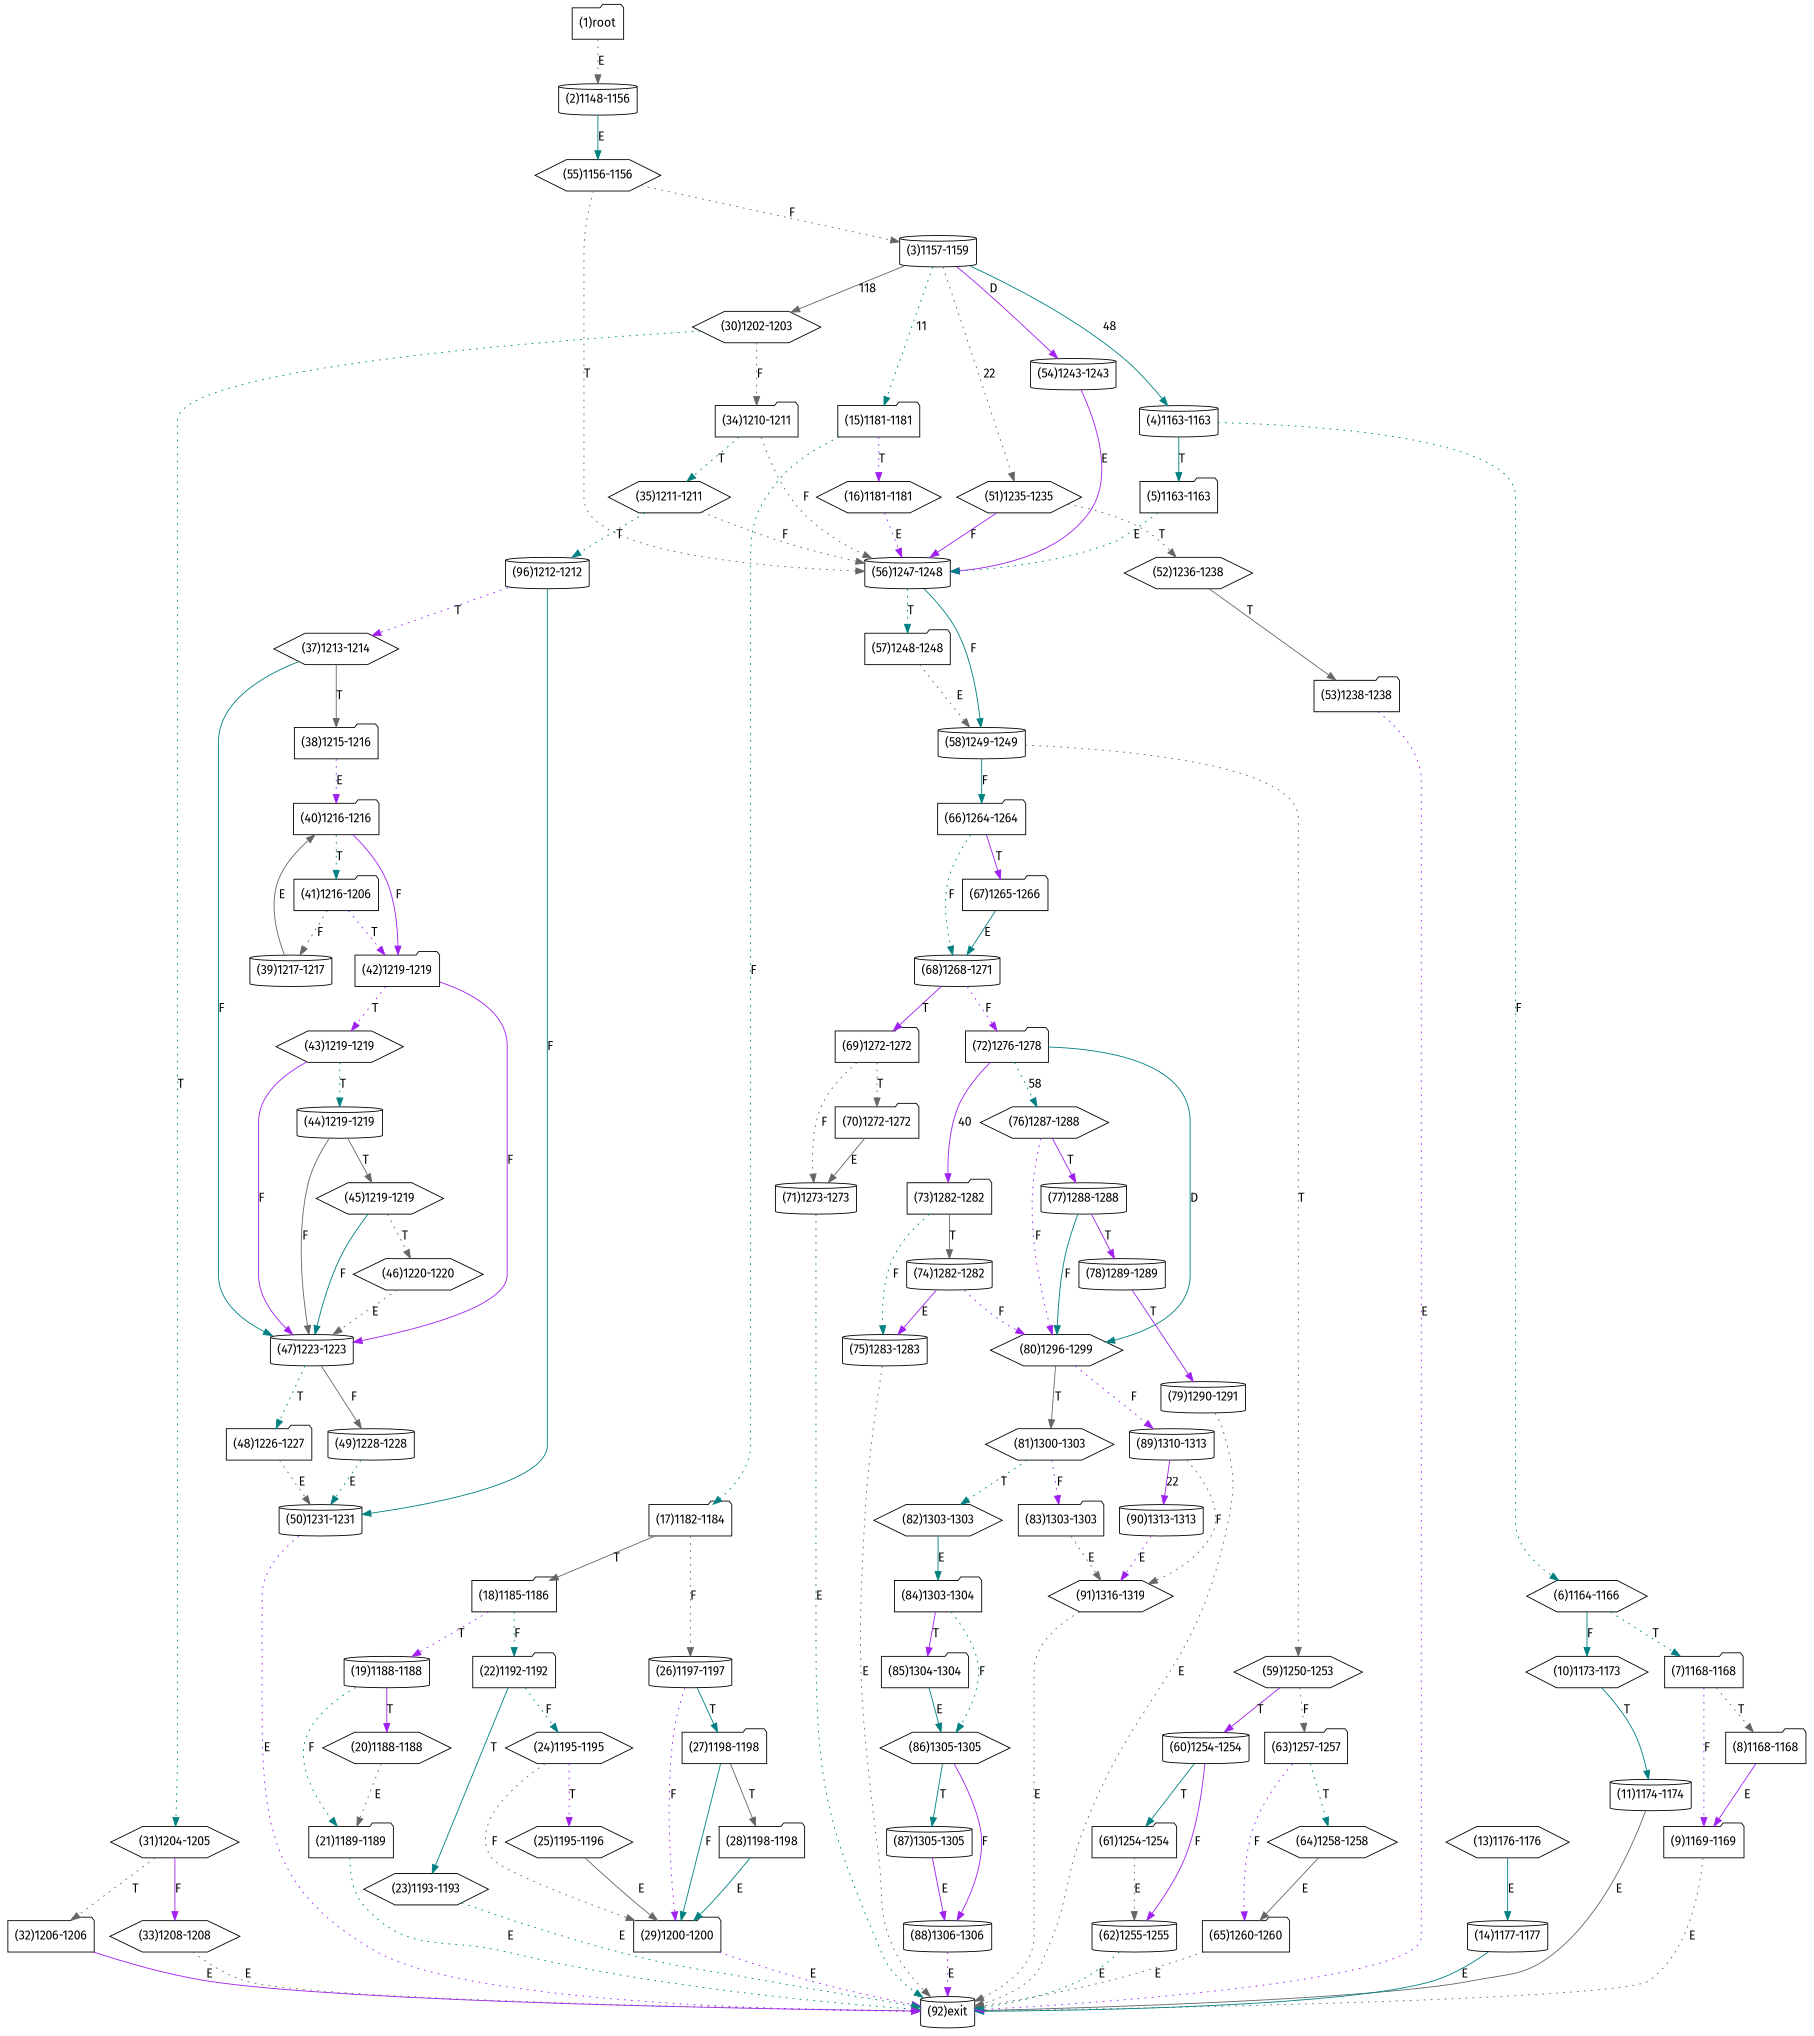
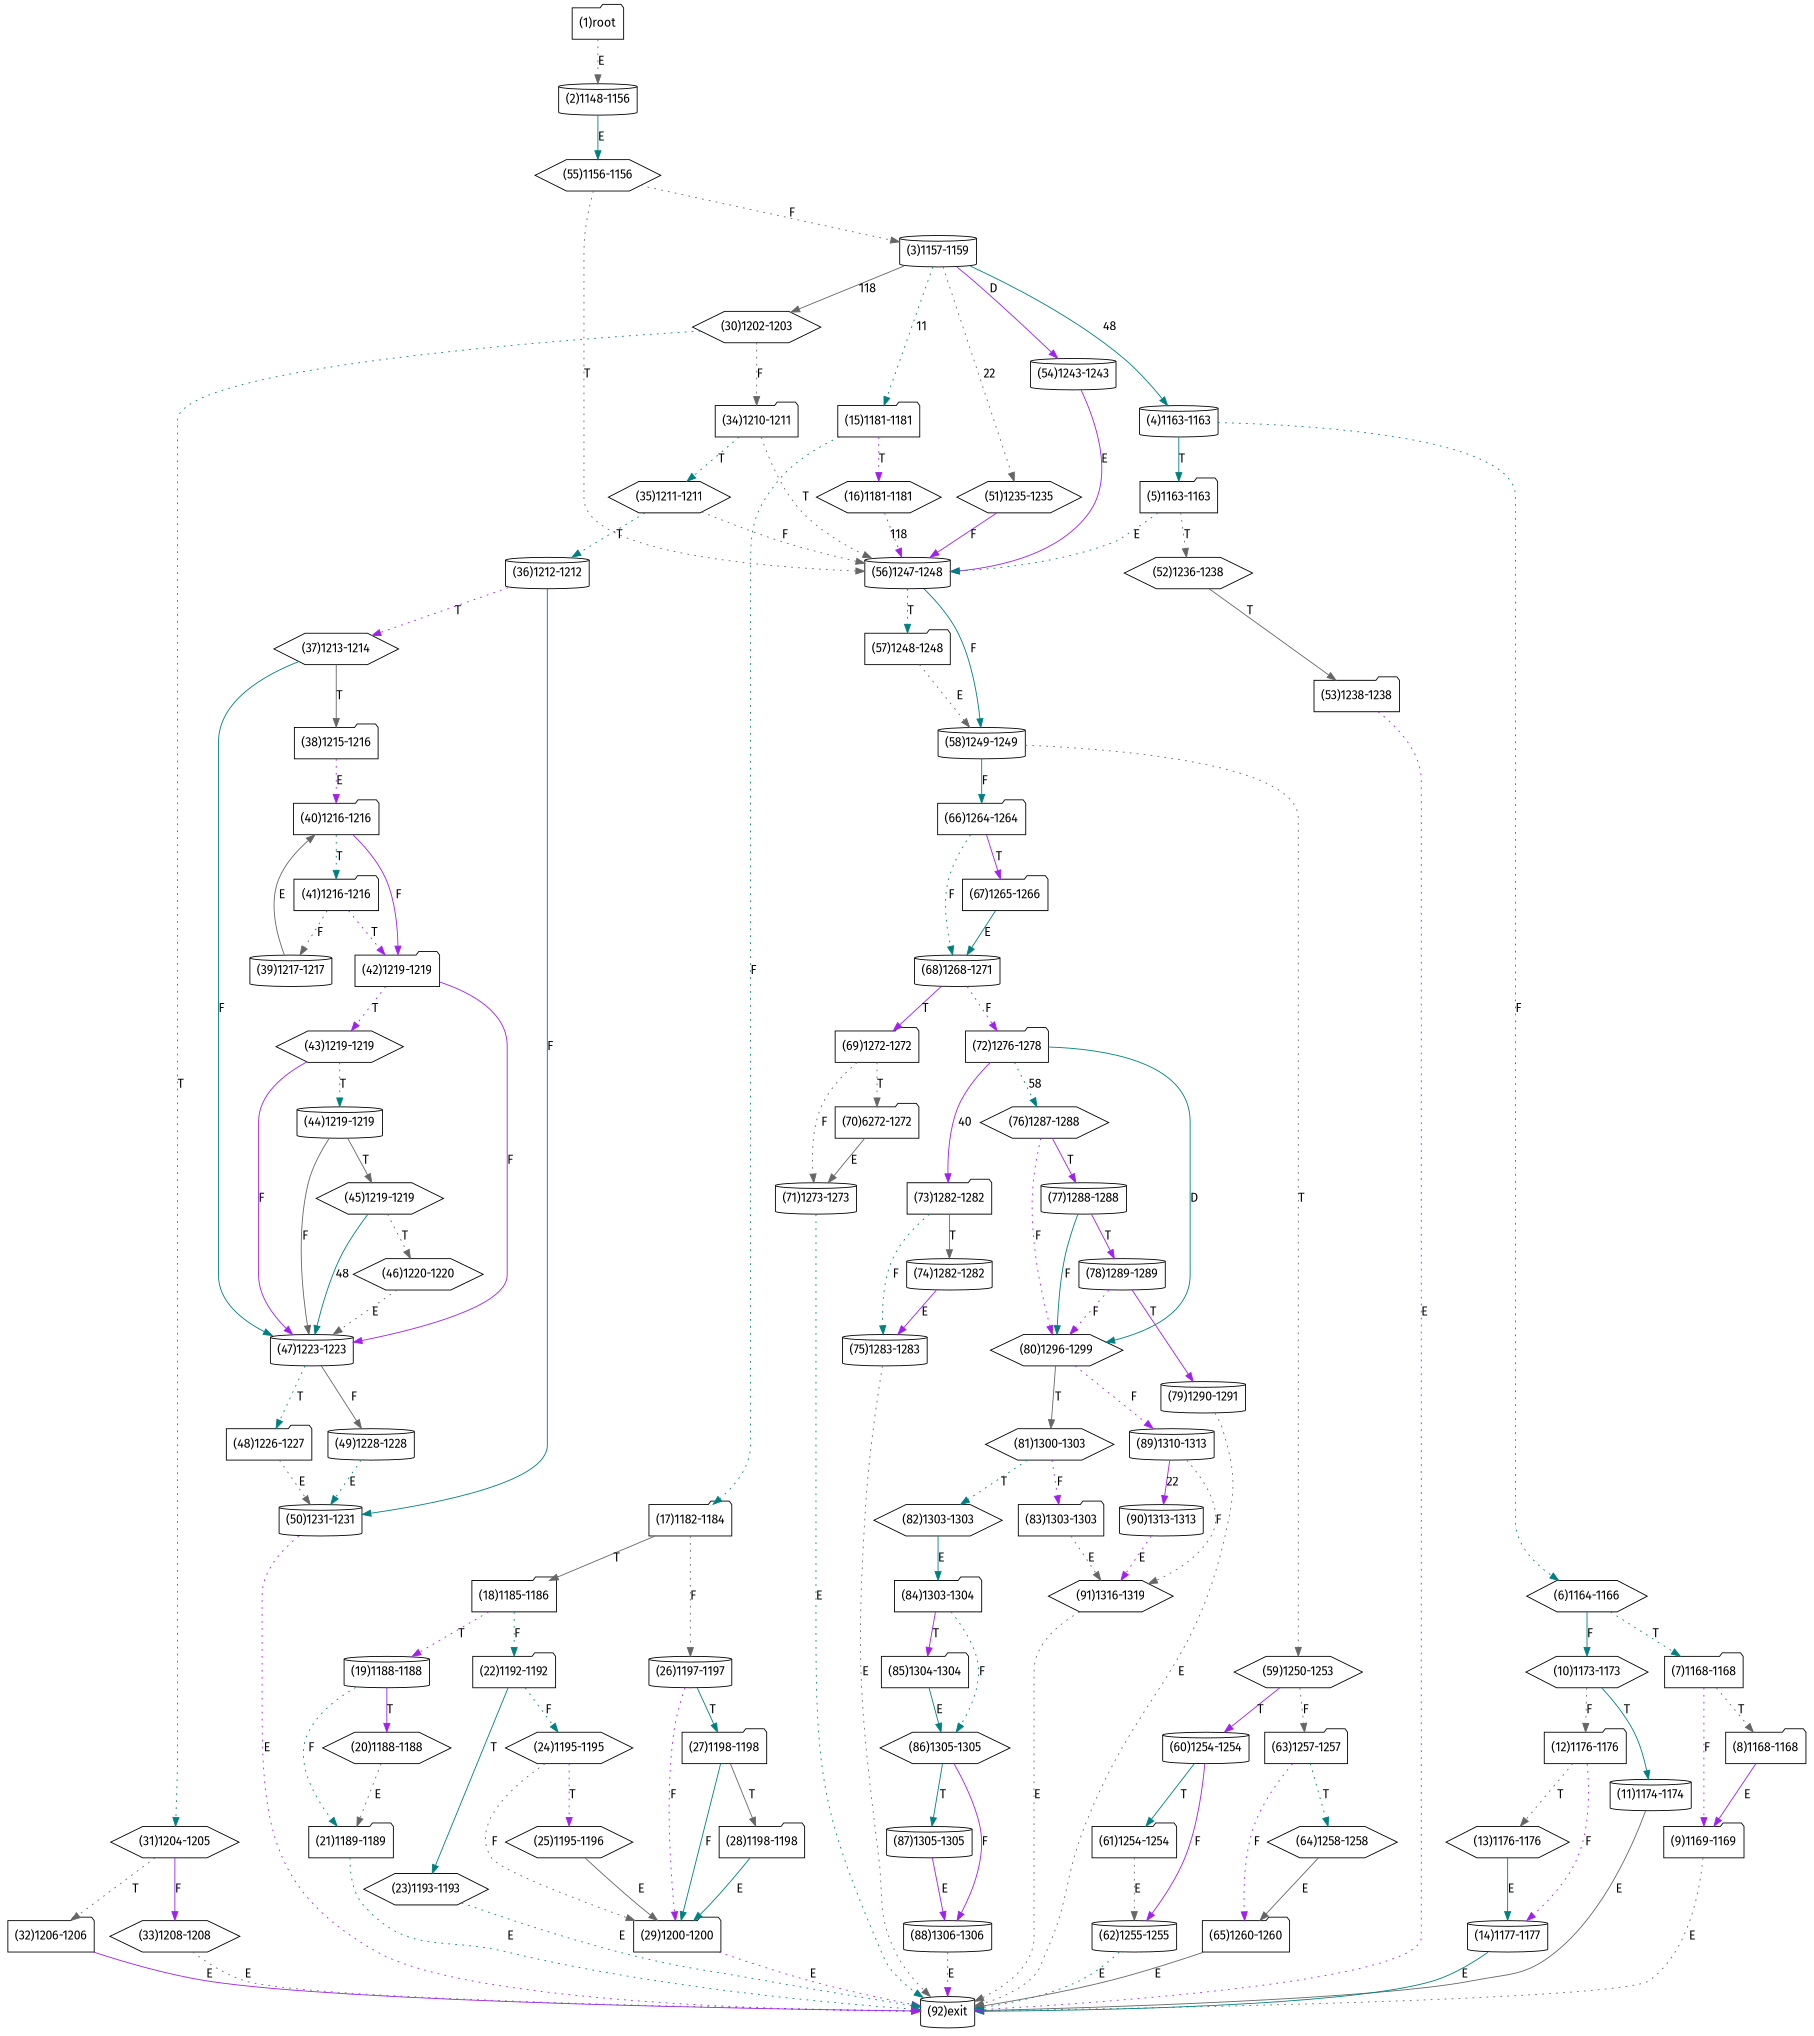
(806, 497) -> (806, 497)
(1123, 520) -> (1183, 531)
(899, 535) -> (899, 535)
(547, 573) -> (547, 573)
(336, 895) -> (336, 895)
(877, 1123) -> (877, 1123)
(343, 1274) -> (343, 1274)
(989, 1312) -> (1092, 1309)
none -> (1585, 1748)
(1095, 1984) -> (1095, 1984)
